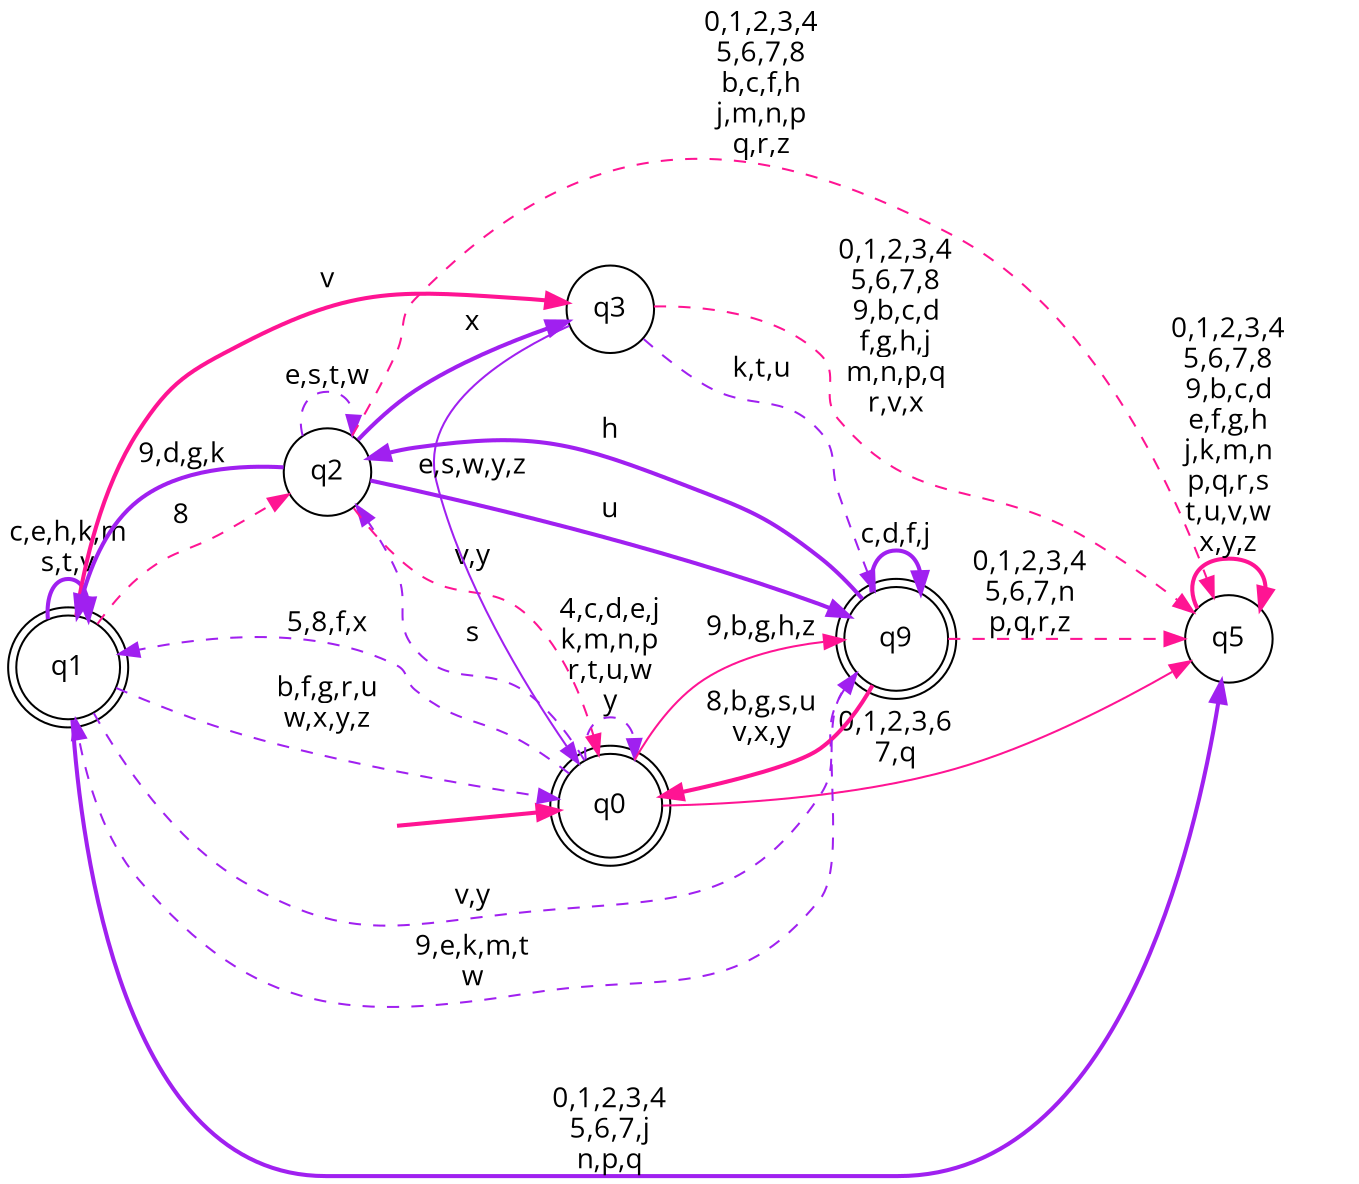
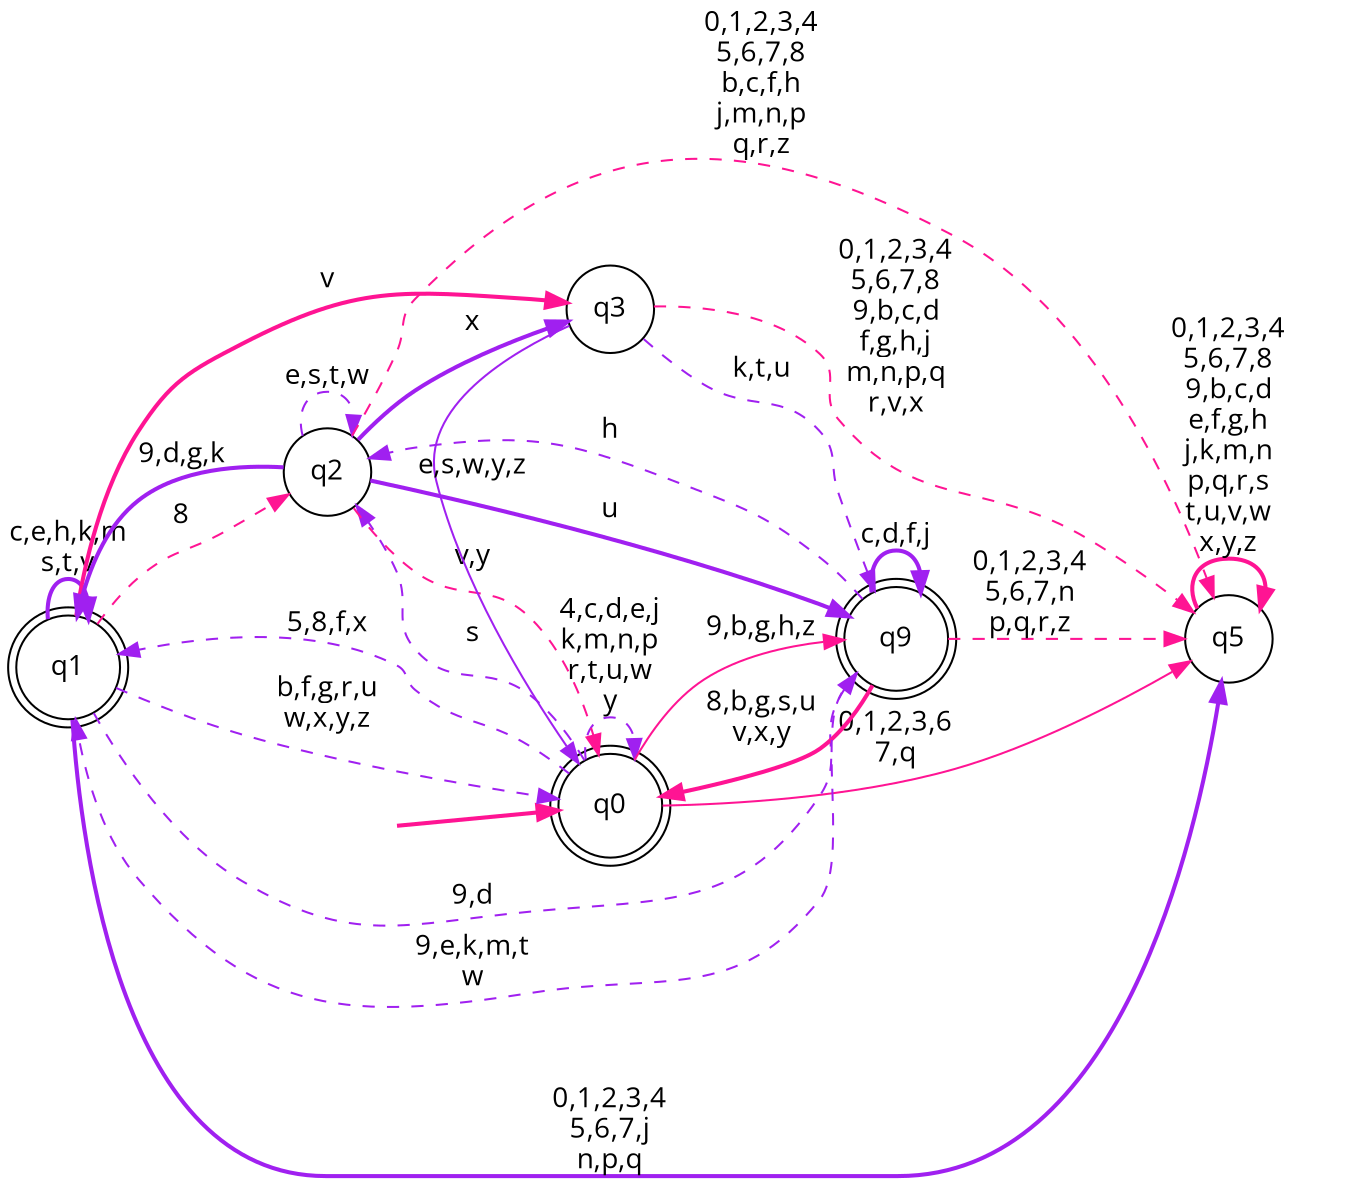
(643, 469) -> (643, 469)
(473, 896) -> (473, 896)
